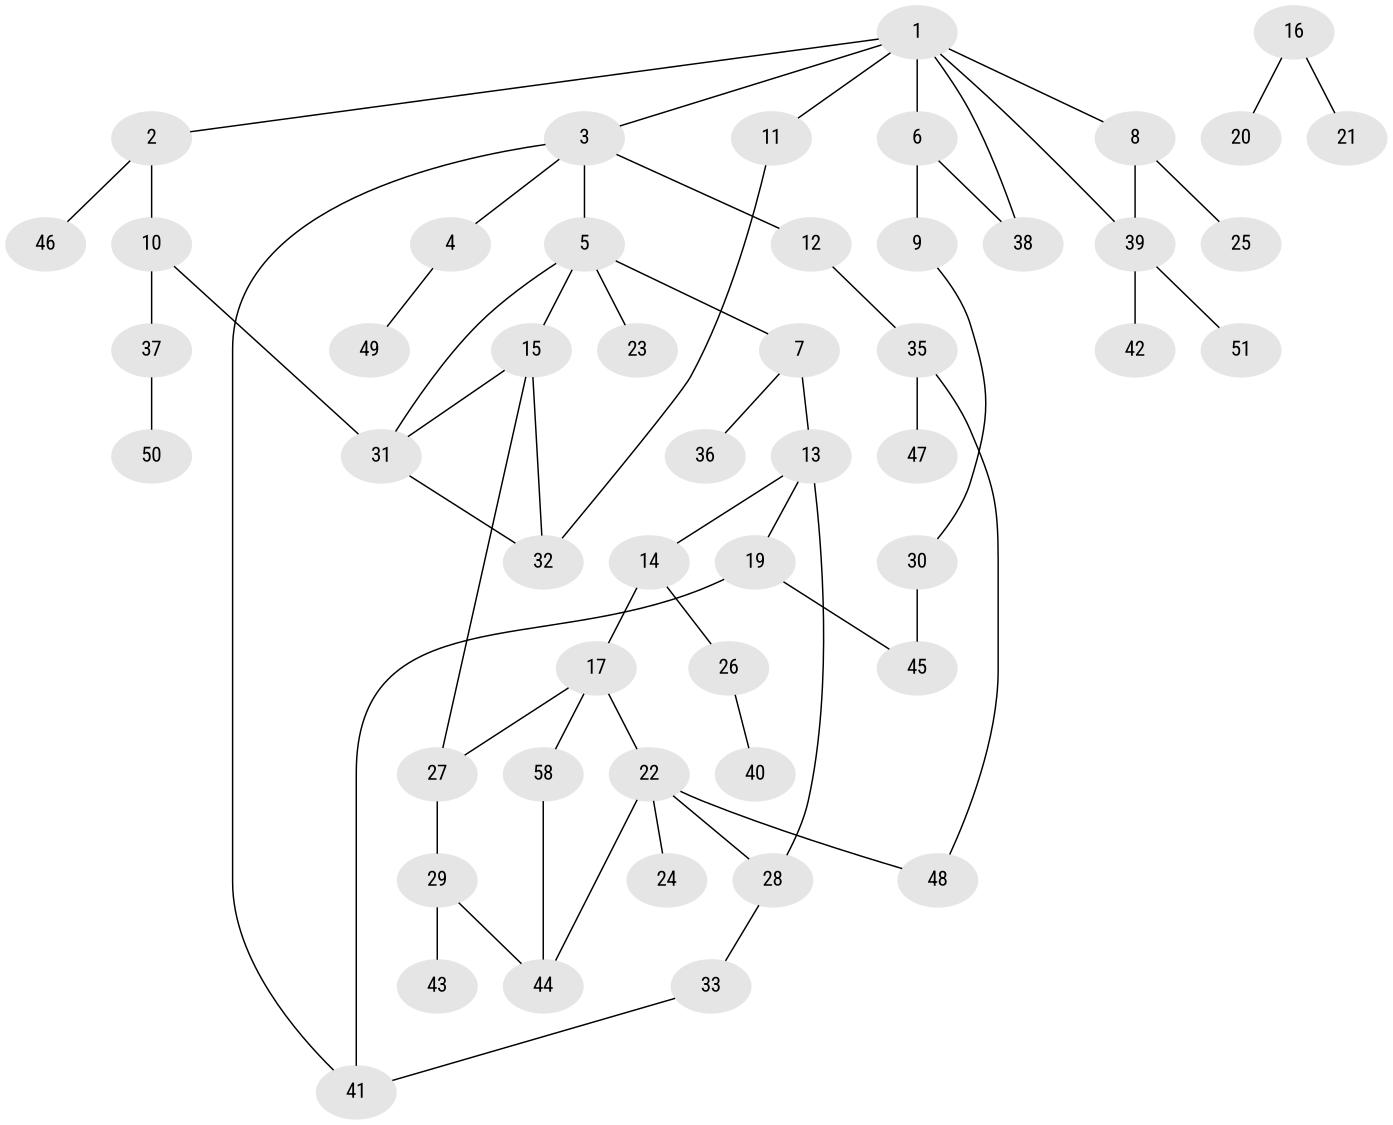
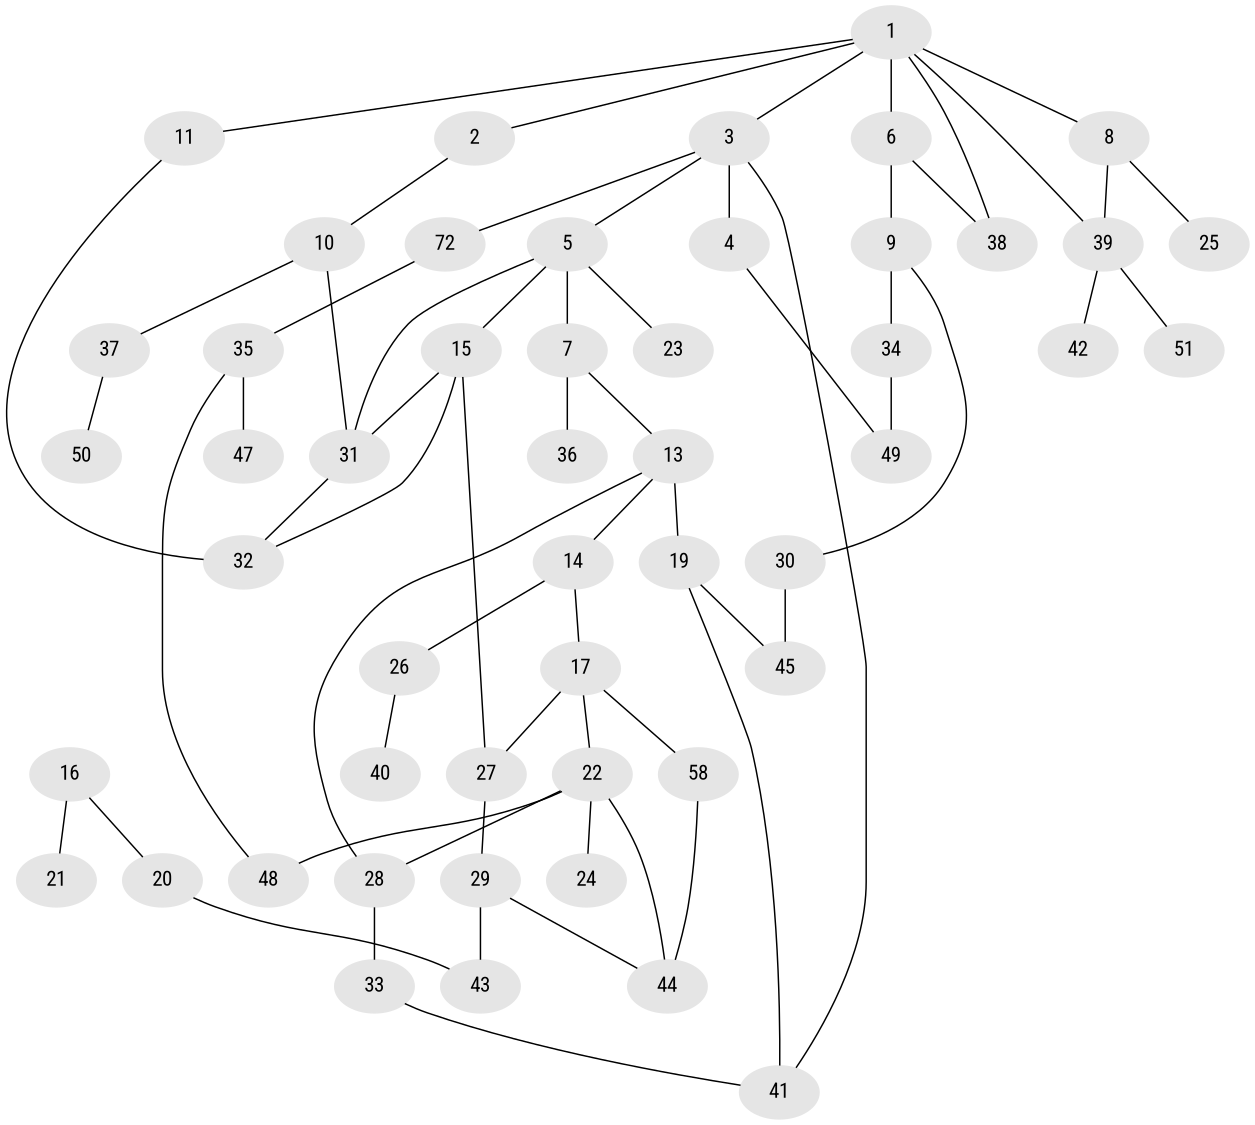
(46, 244) -> none
(811, 244) -> (445, 244)
none -> (891, 350)
none -> (321, 933)
